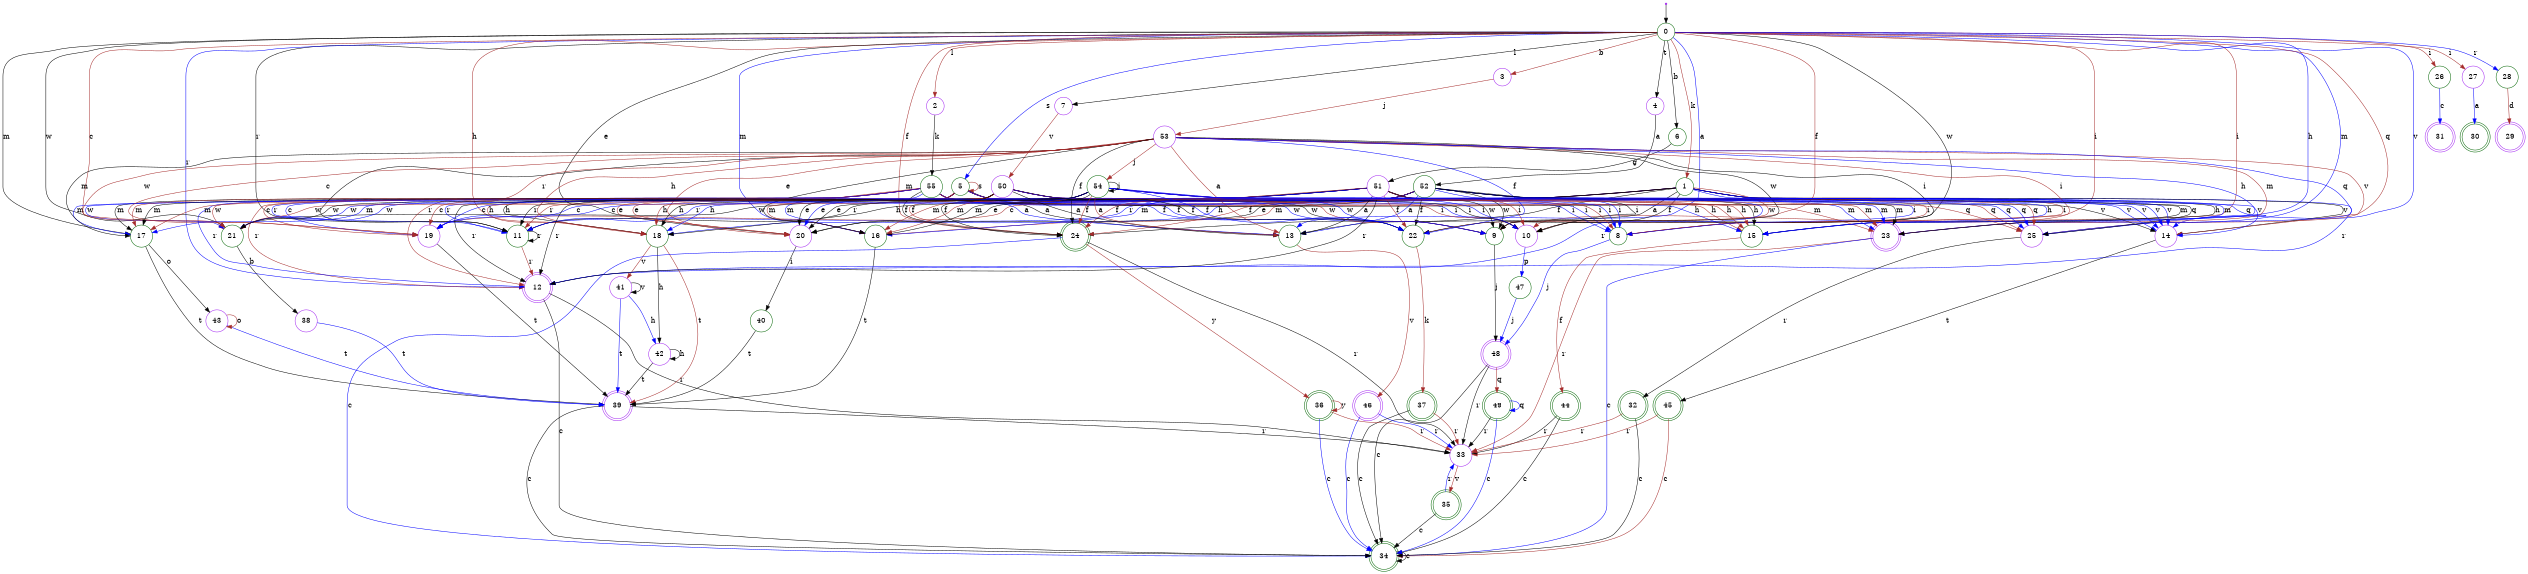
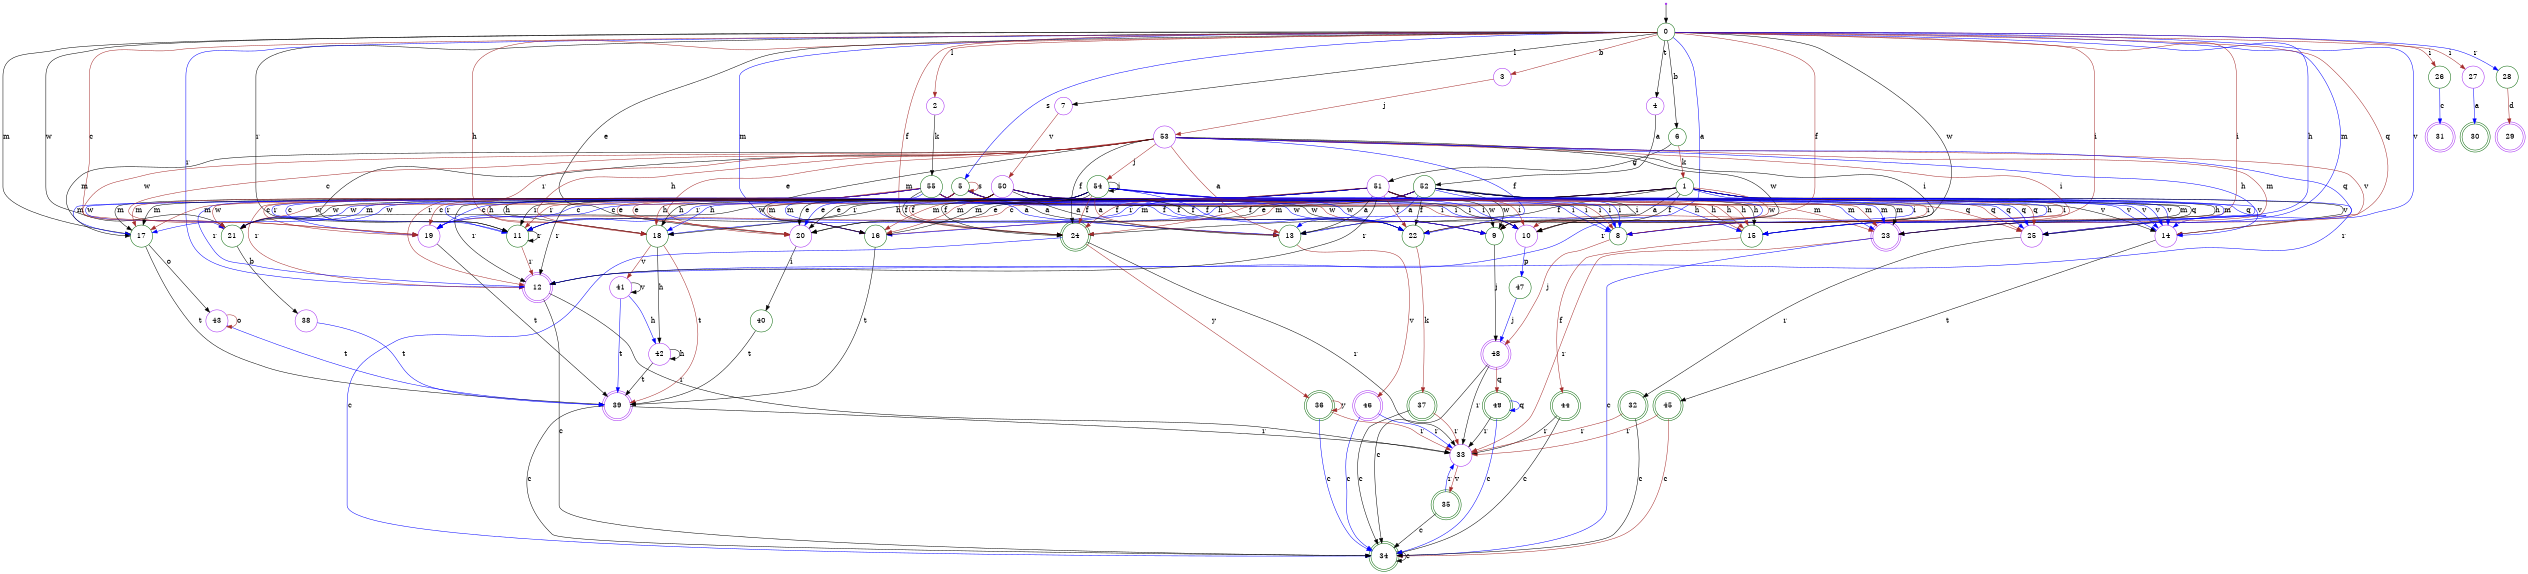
(1689, 105) -> (1681, 159)
(1546, 275) -> (1546, 275)
